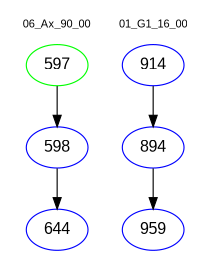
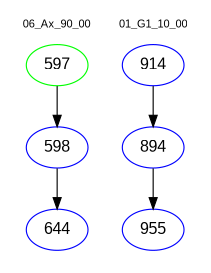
(154, 25) -> (154, 25)
(153, 230) -> (153, 230)
